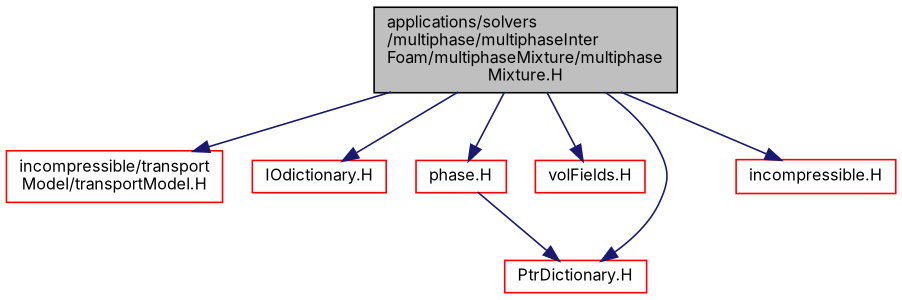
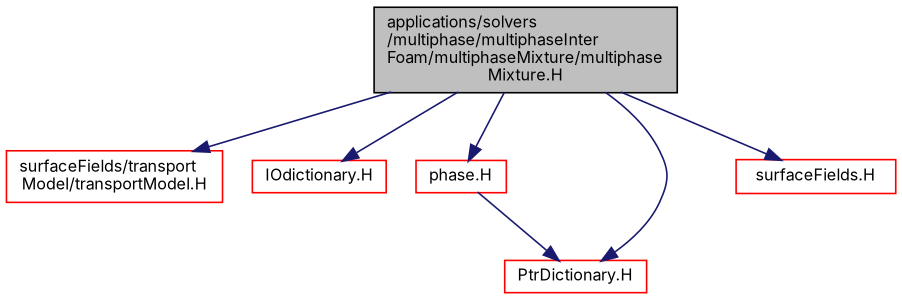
(114, 177) -> (114, 177)
(590, 177) -> none
(816, 177) -> (816, 177)
